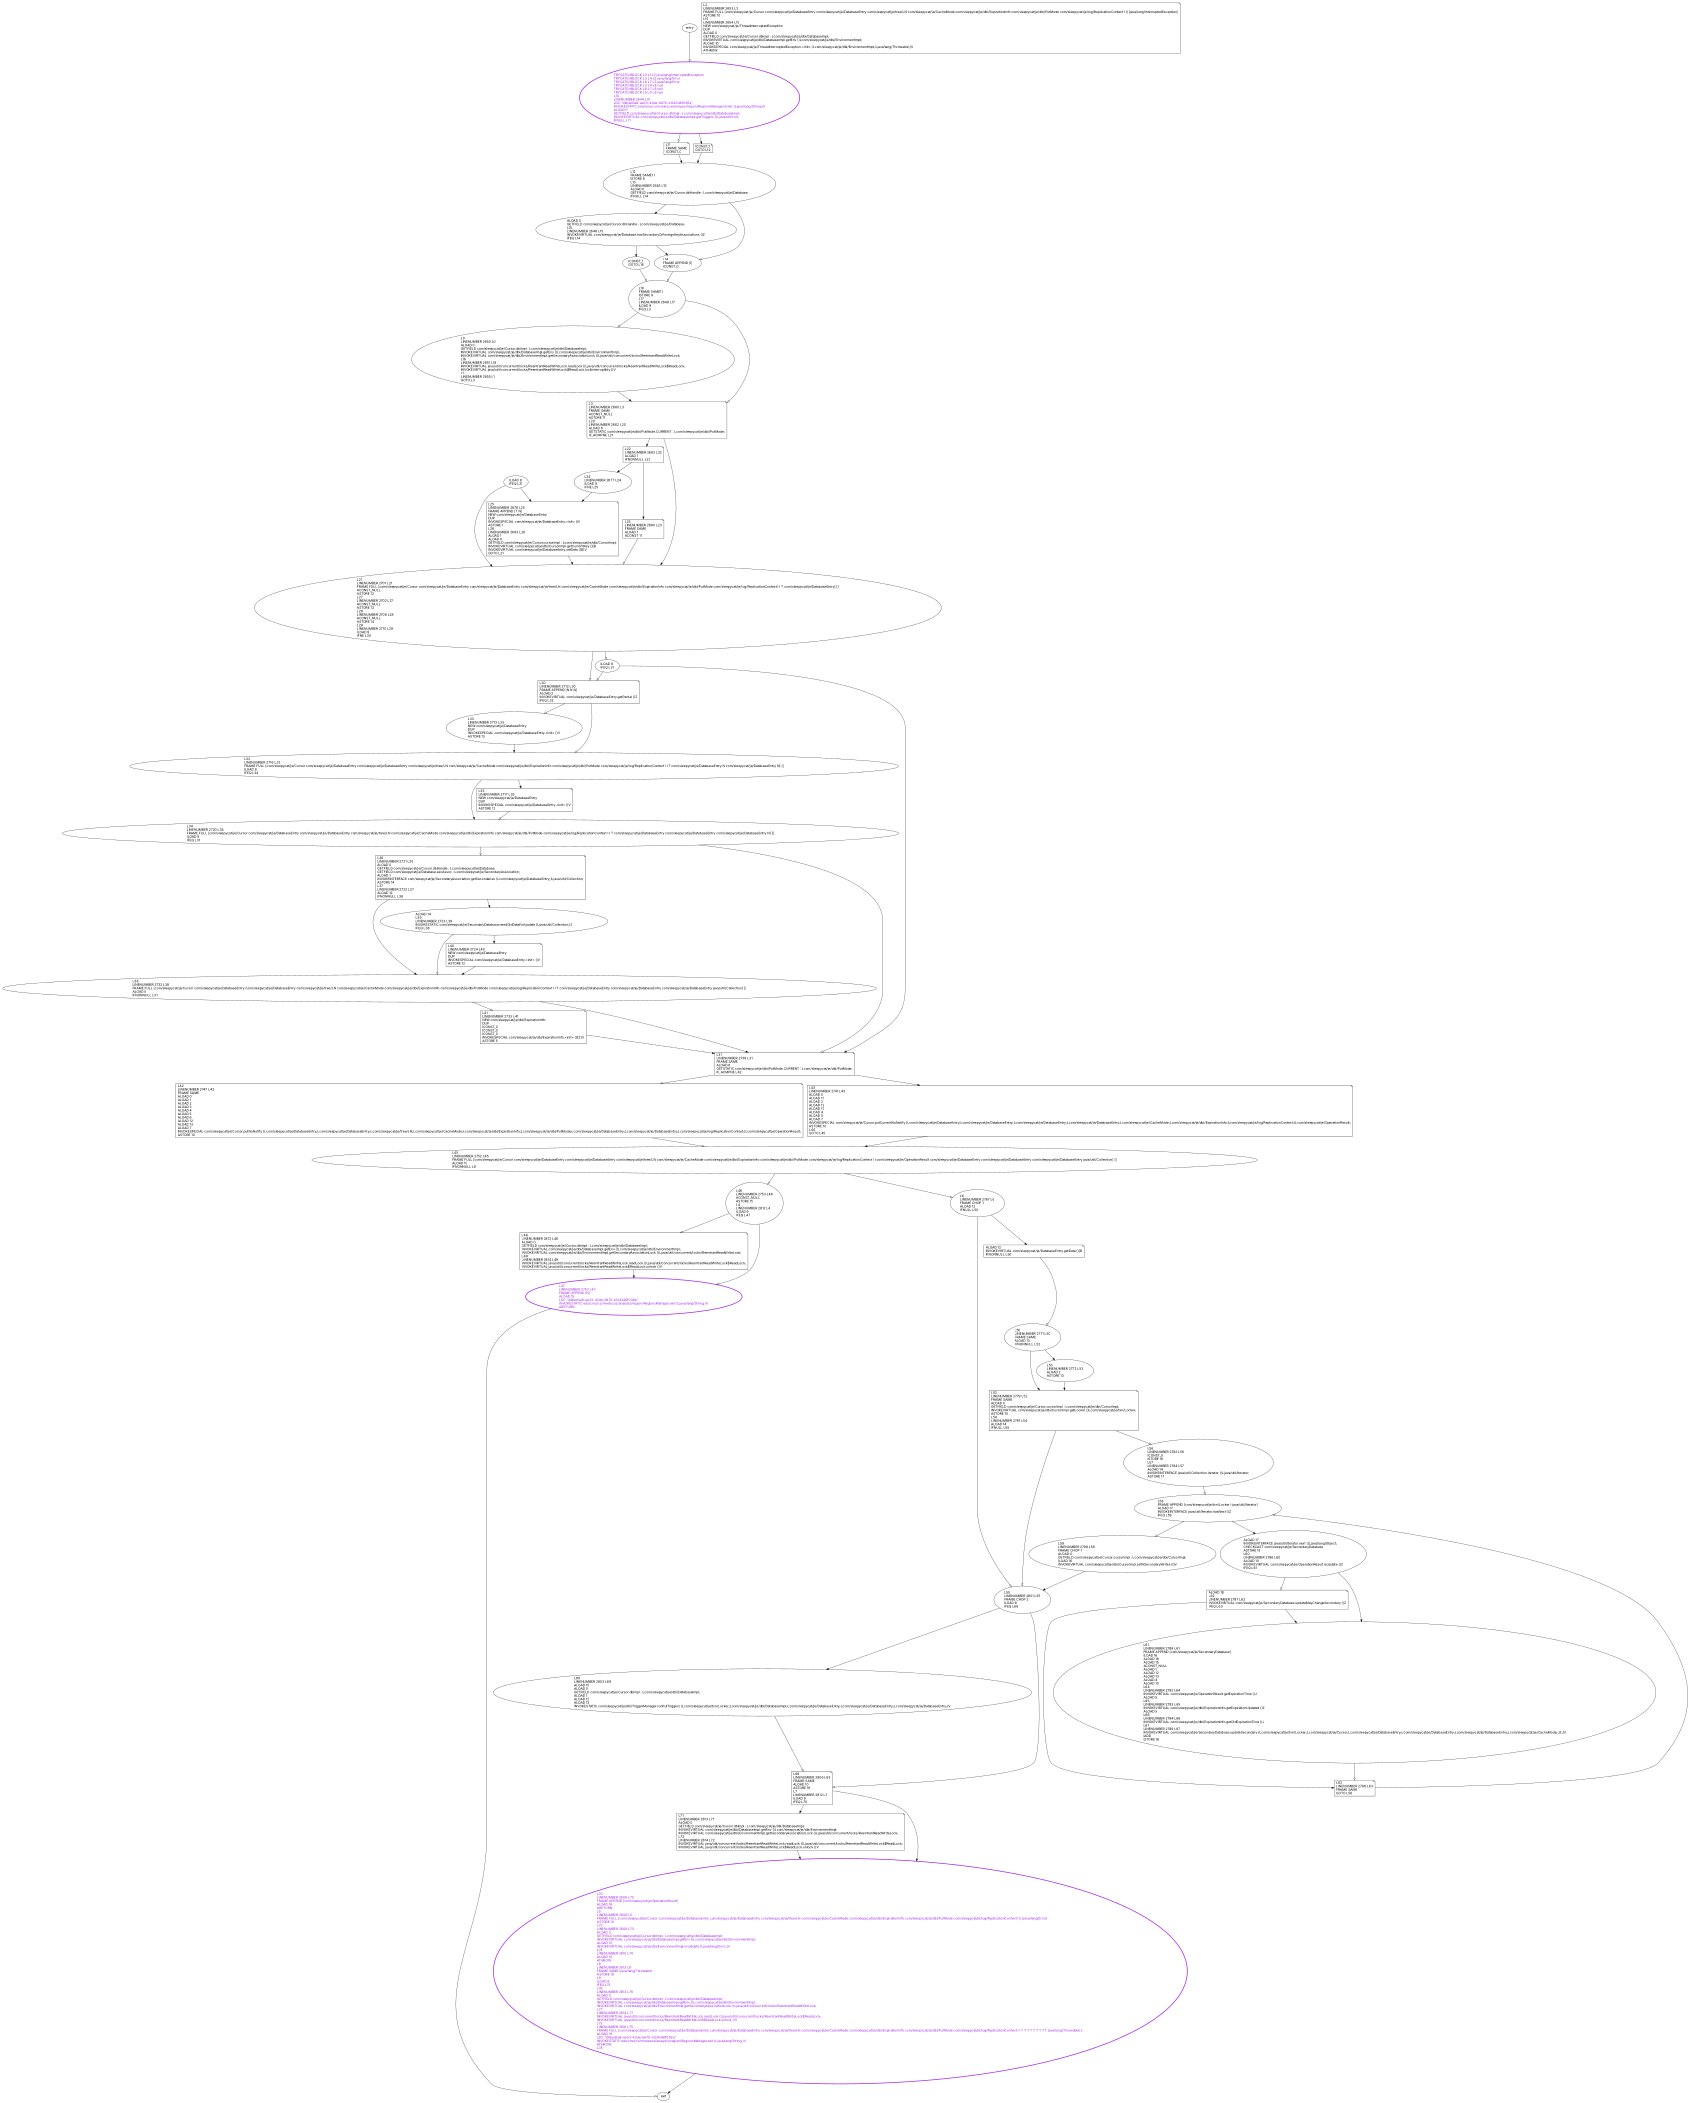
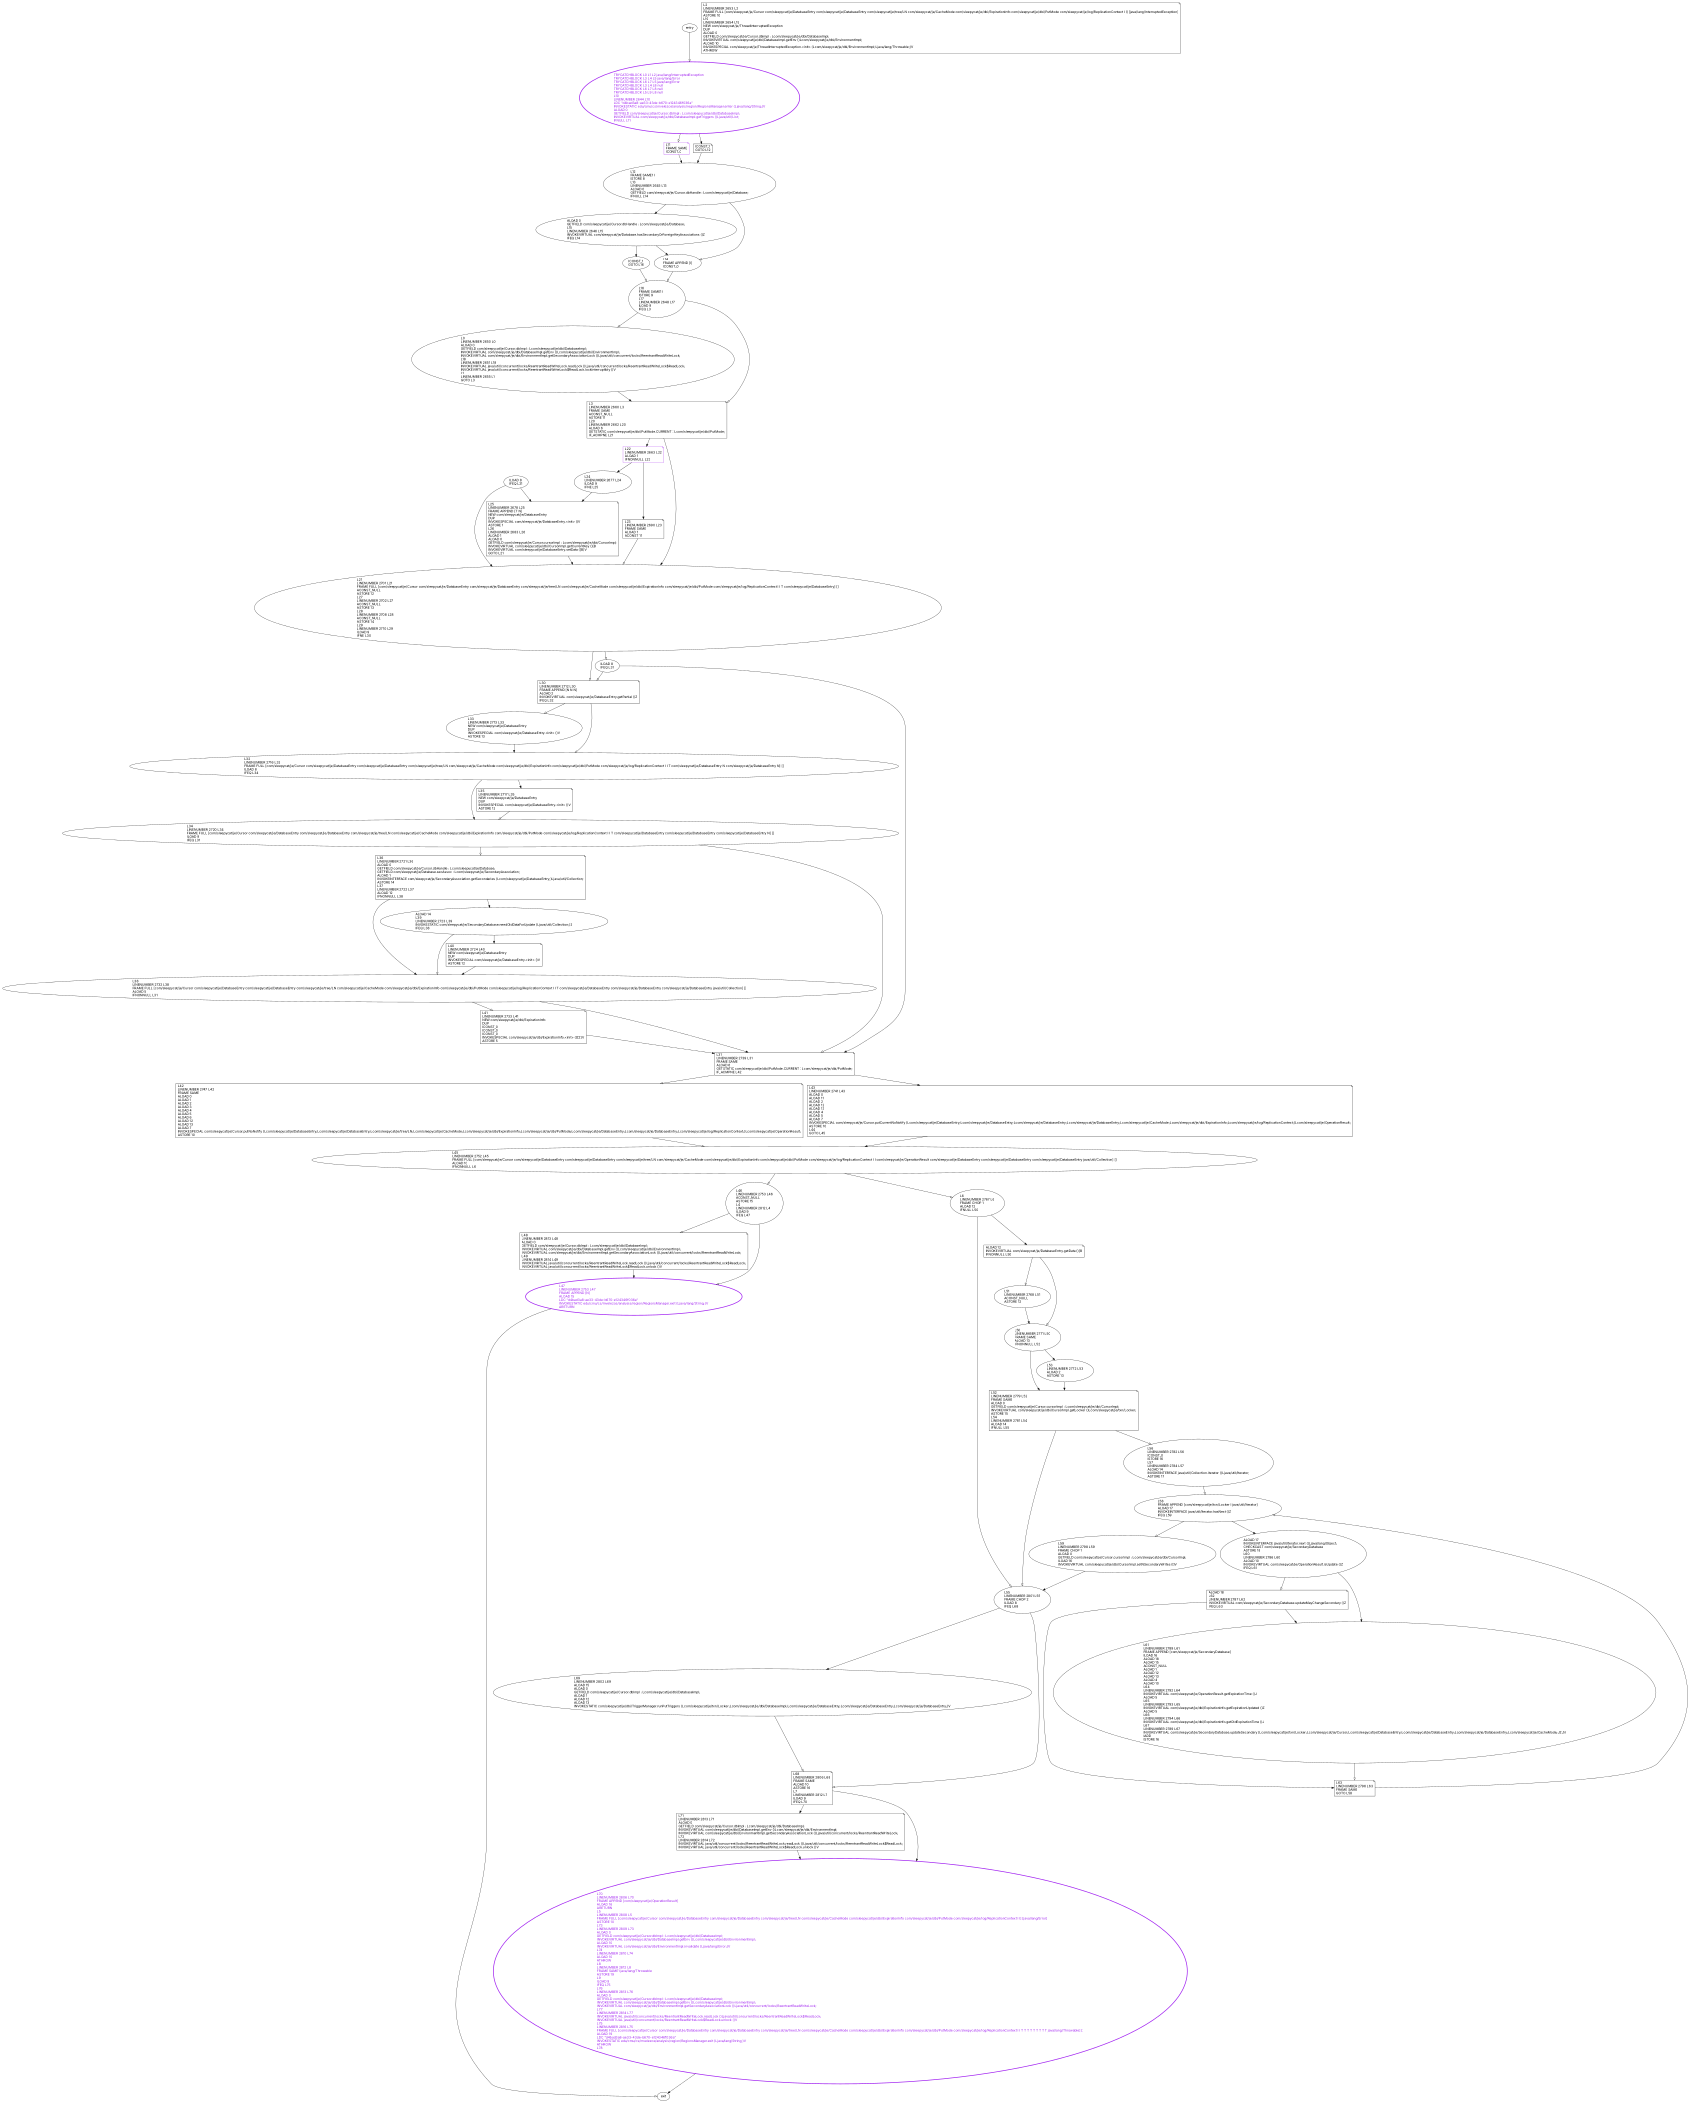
(677, 148) -> (677, 148)
(643, 454) -> (643, 454)
none -> (1022, 1297)
